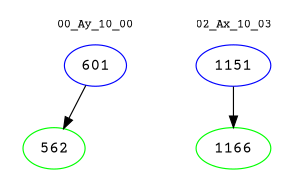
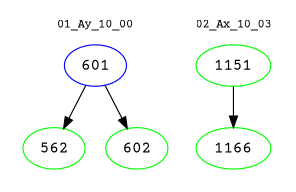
(95, 25) -> (95, 25)
(233, 66) -> (233, 66)
none -> (137, 148)
